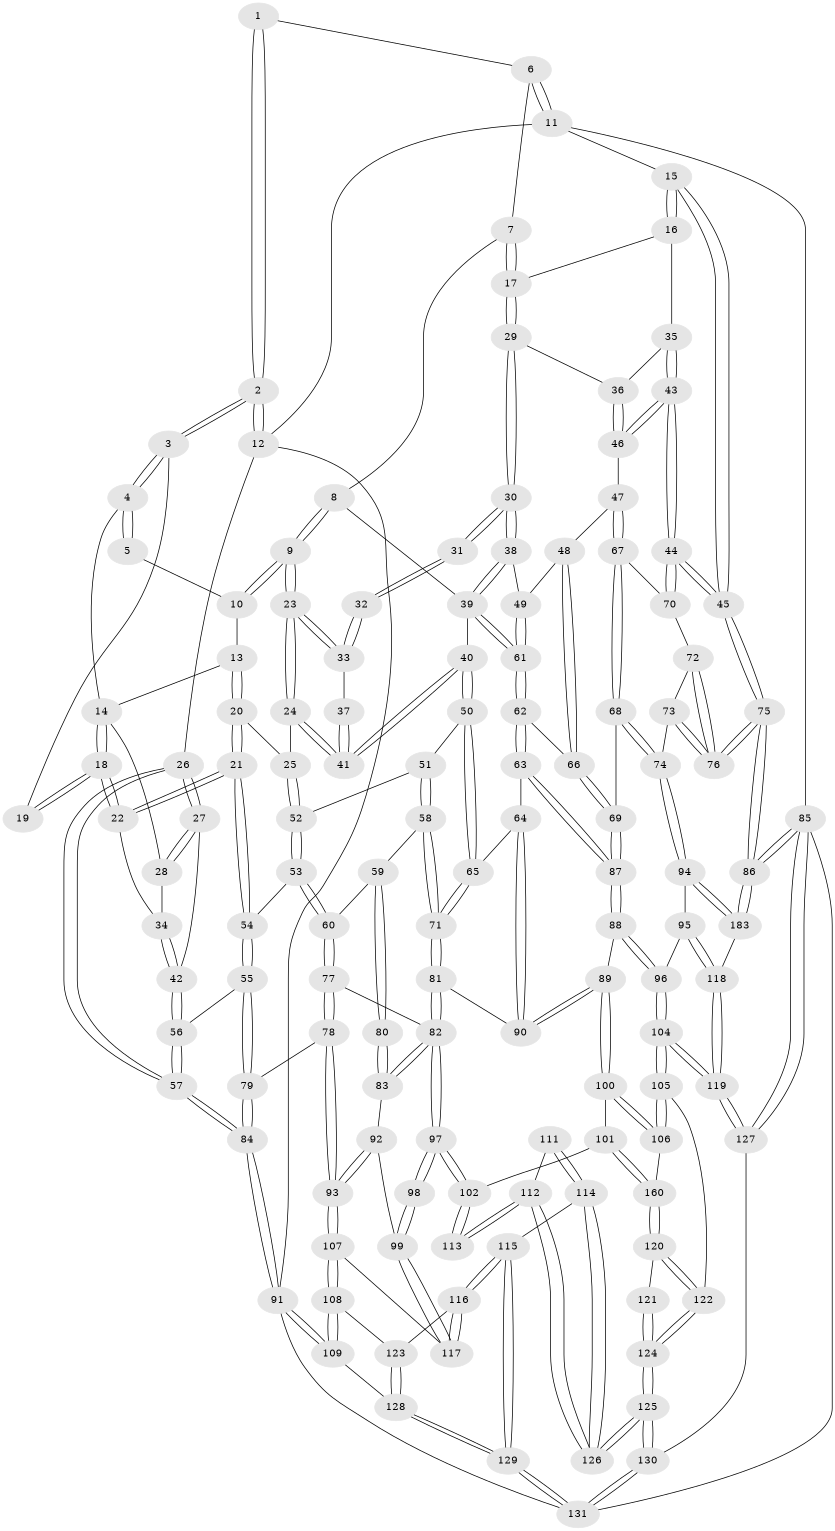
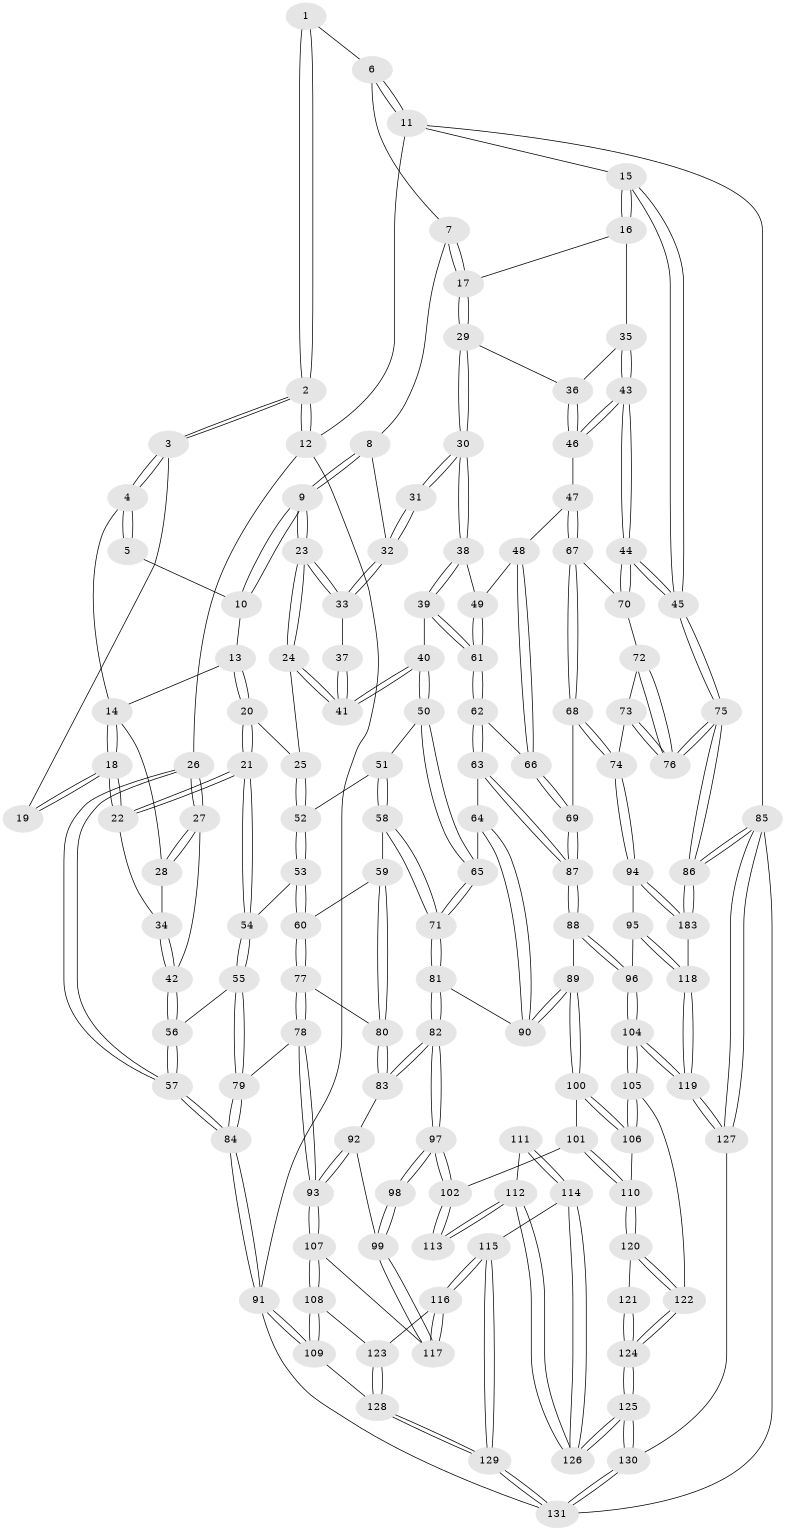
(401, 551) -> (379, 498)
(390, 1010) -> (337, 1003)
(655, 1193) -> (631, 1193)
